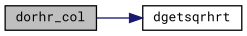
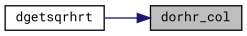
(113, 18) -> (121, 18)
